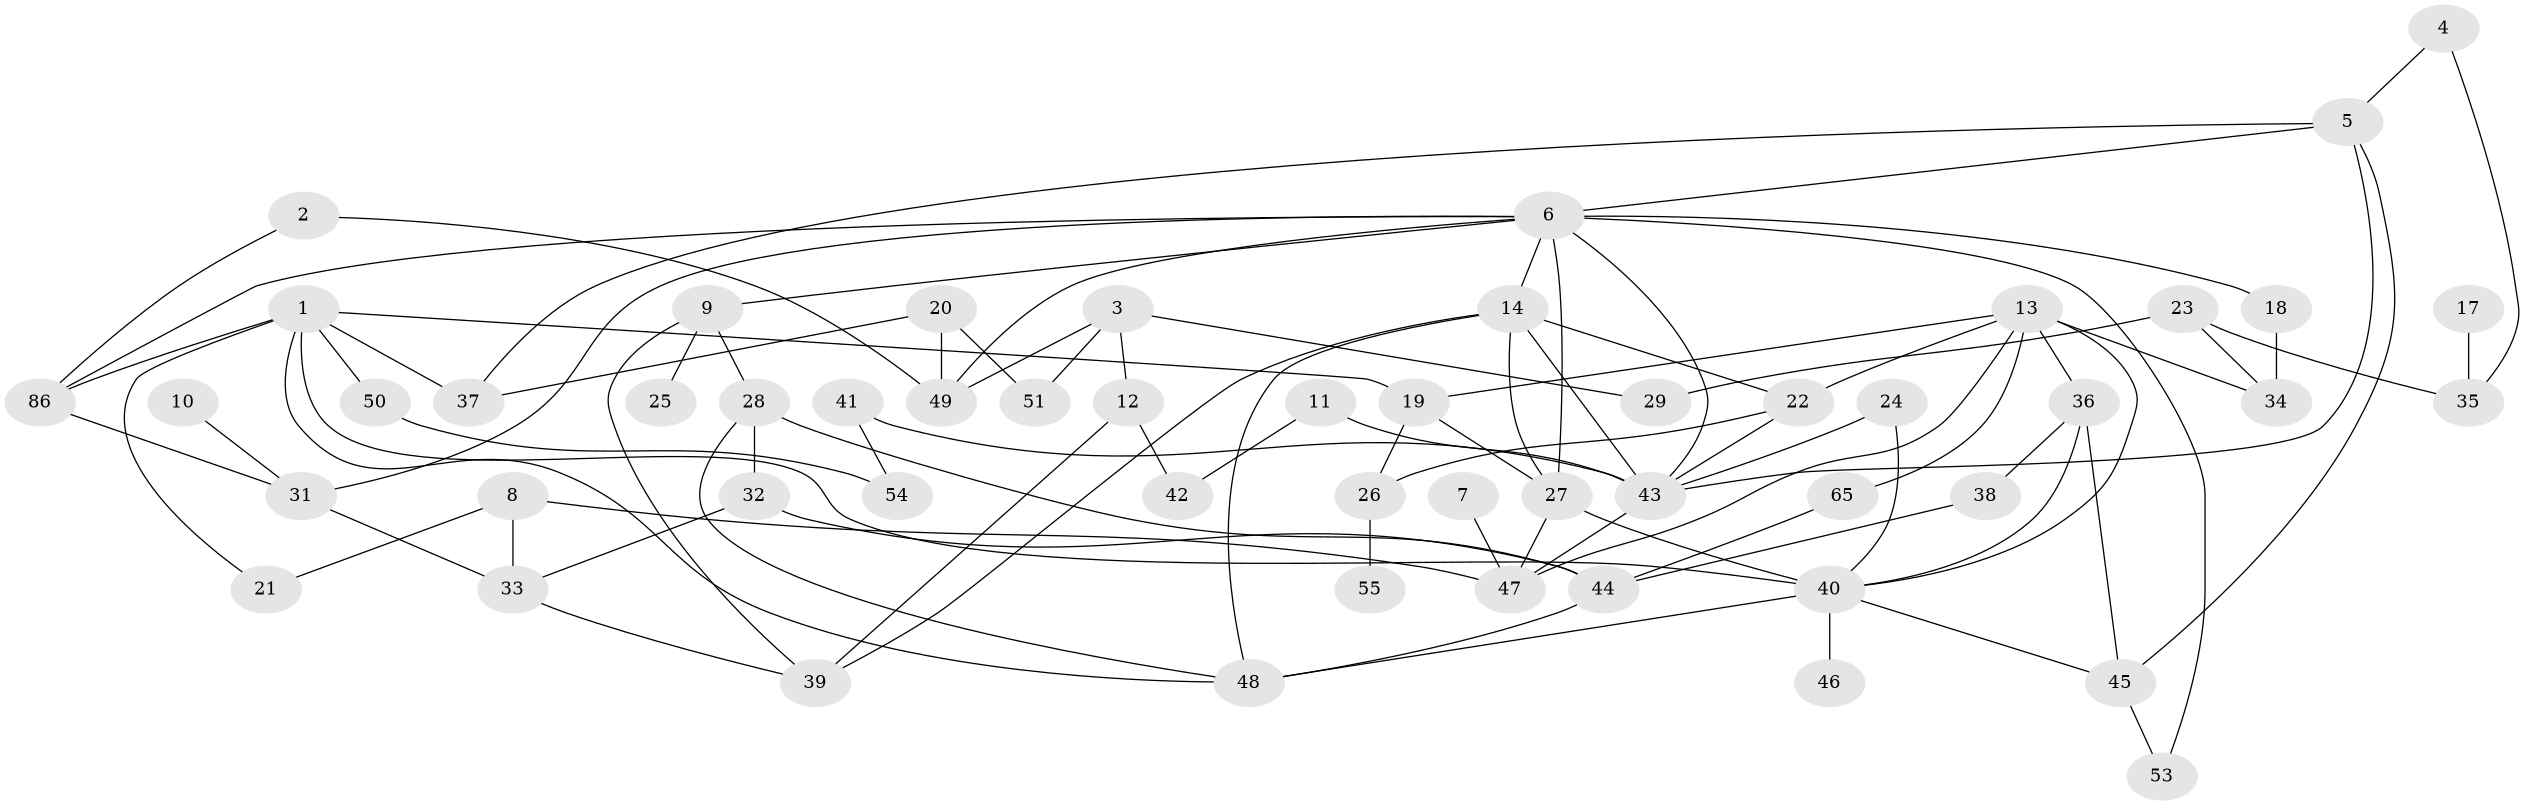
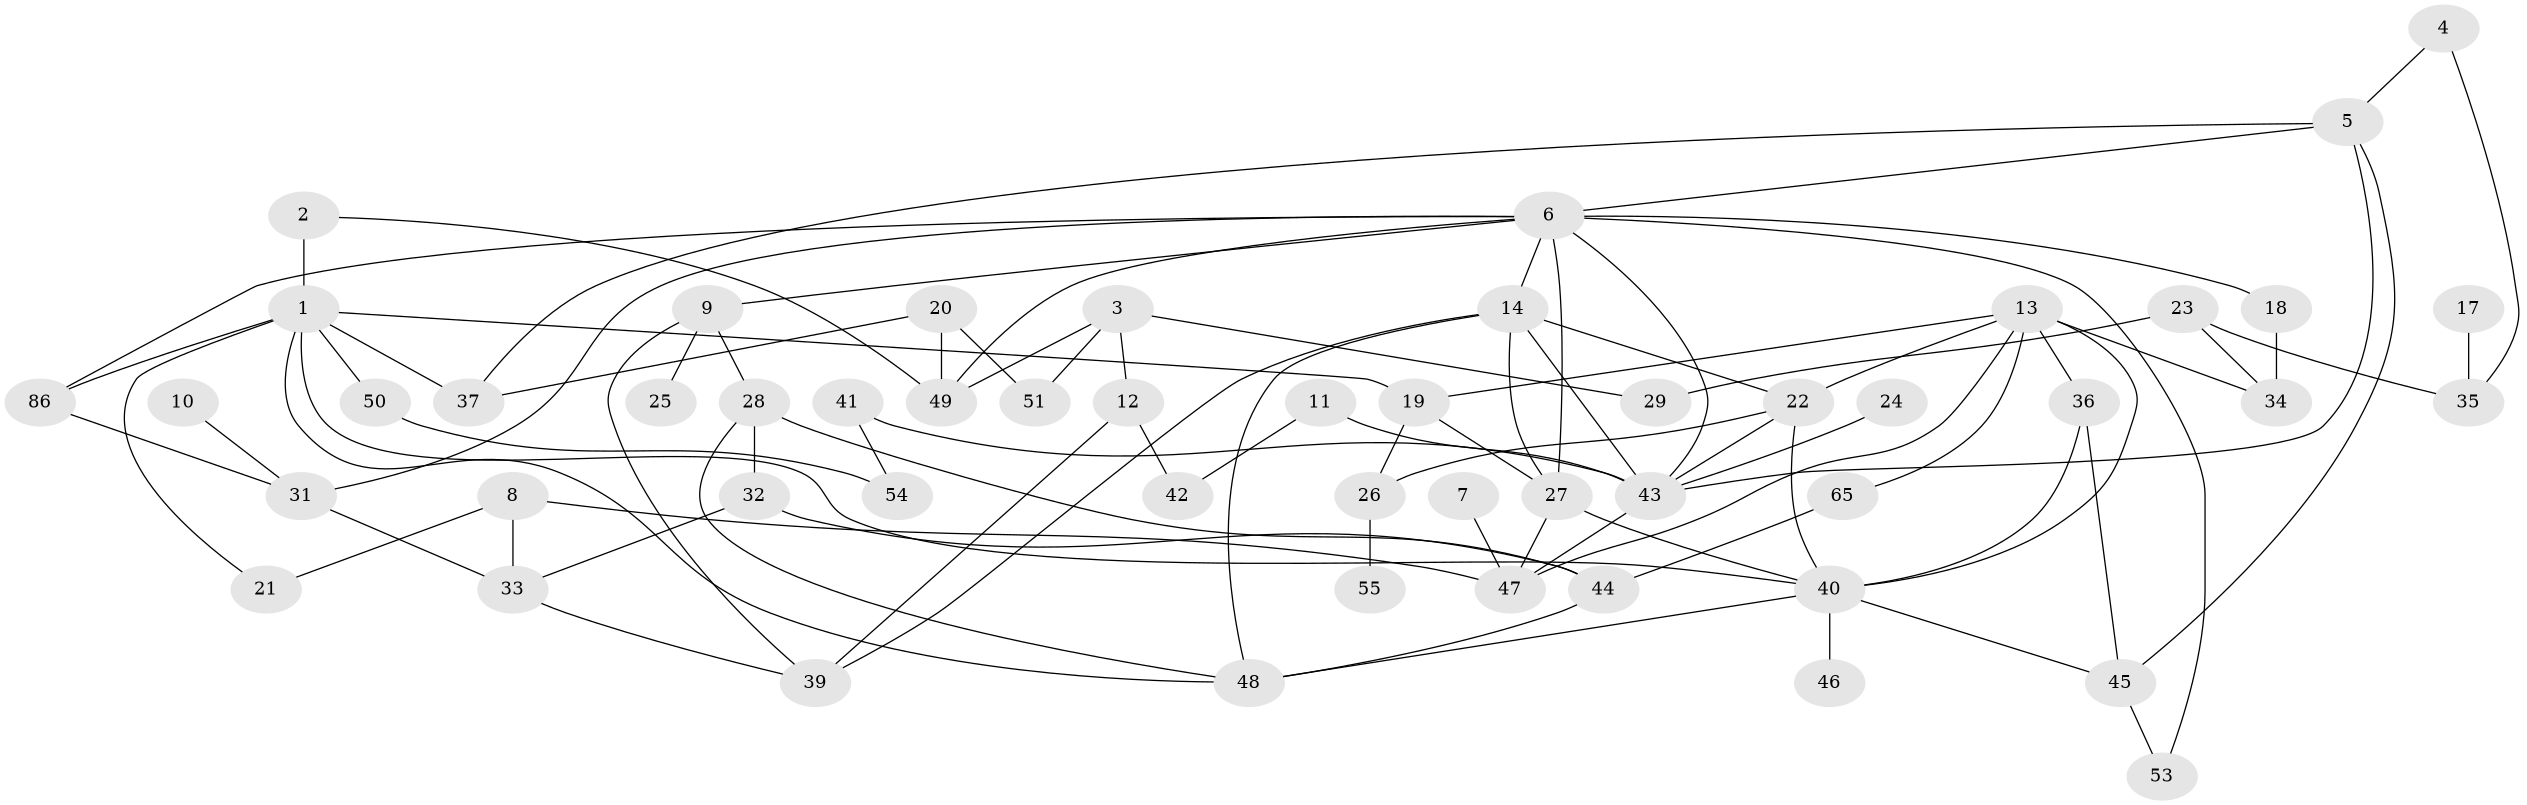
(162, 298) -> (304, 262)
(1986, 496) -> none
(1894, 505) -> (1793, 499)
